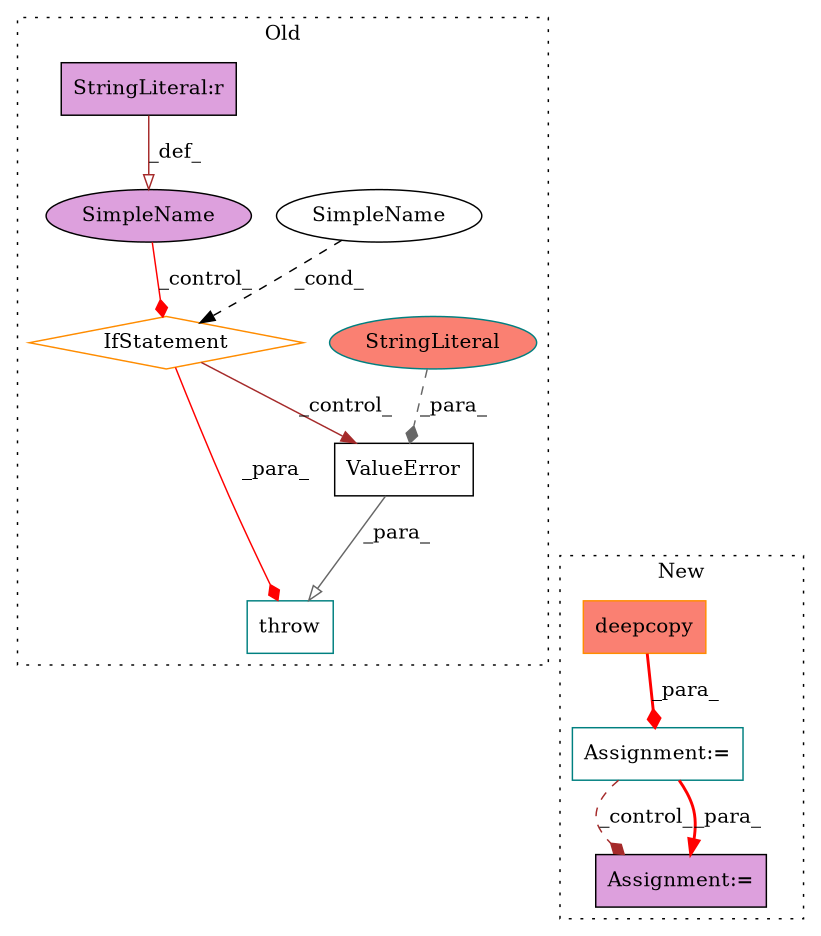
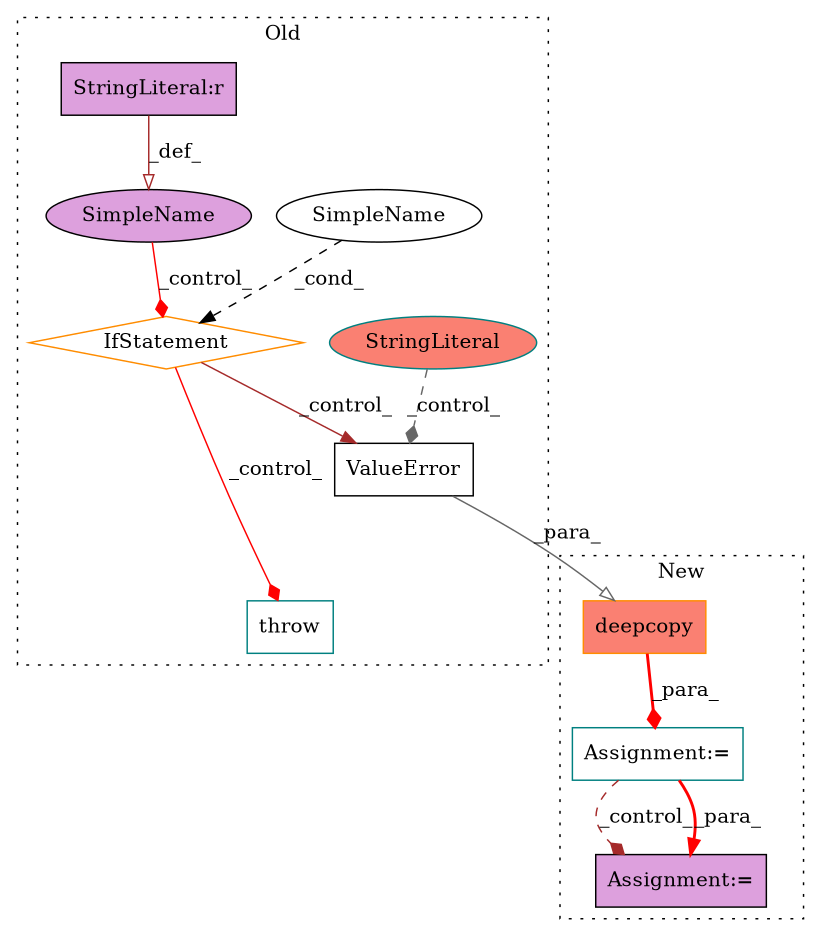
(454, 406) -> (454, 406)
(276, 470) -> (276, 470)
(352, 542) -> (530, 540)
